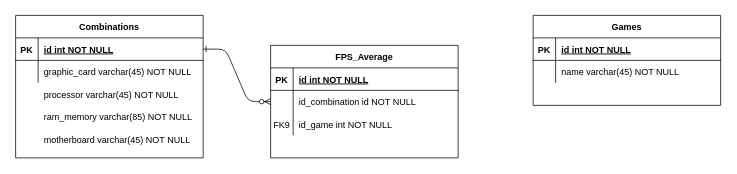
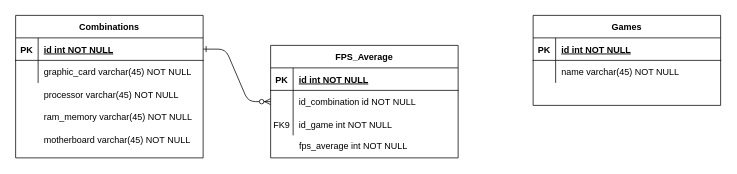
(118, 117) -> (118, 117)
none -> (353, 147)
